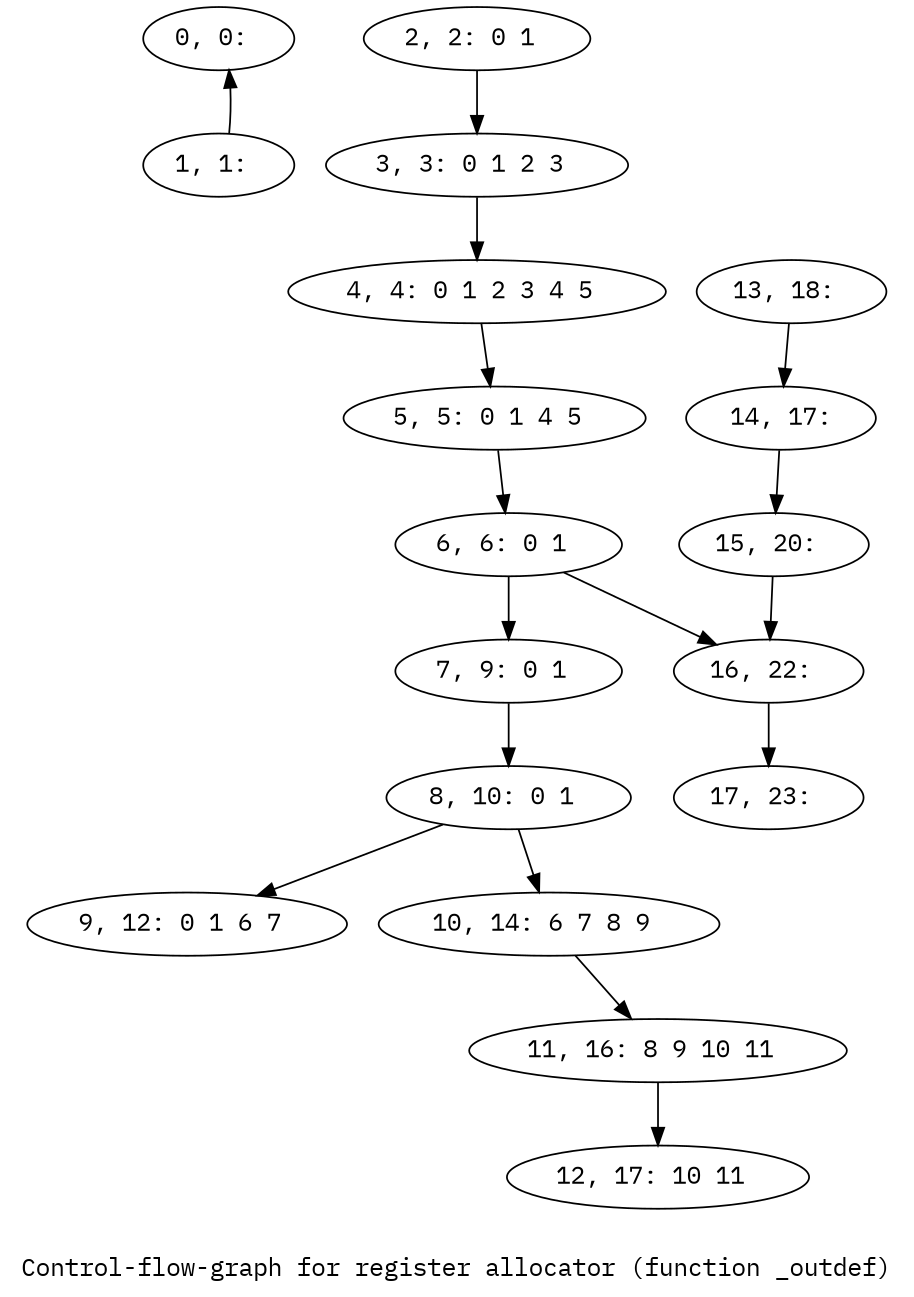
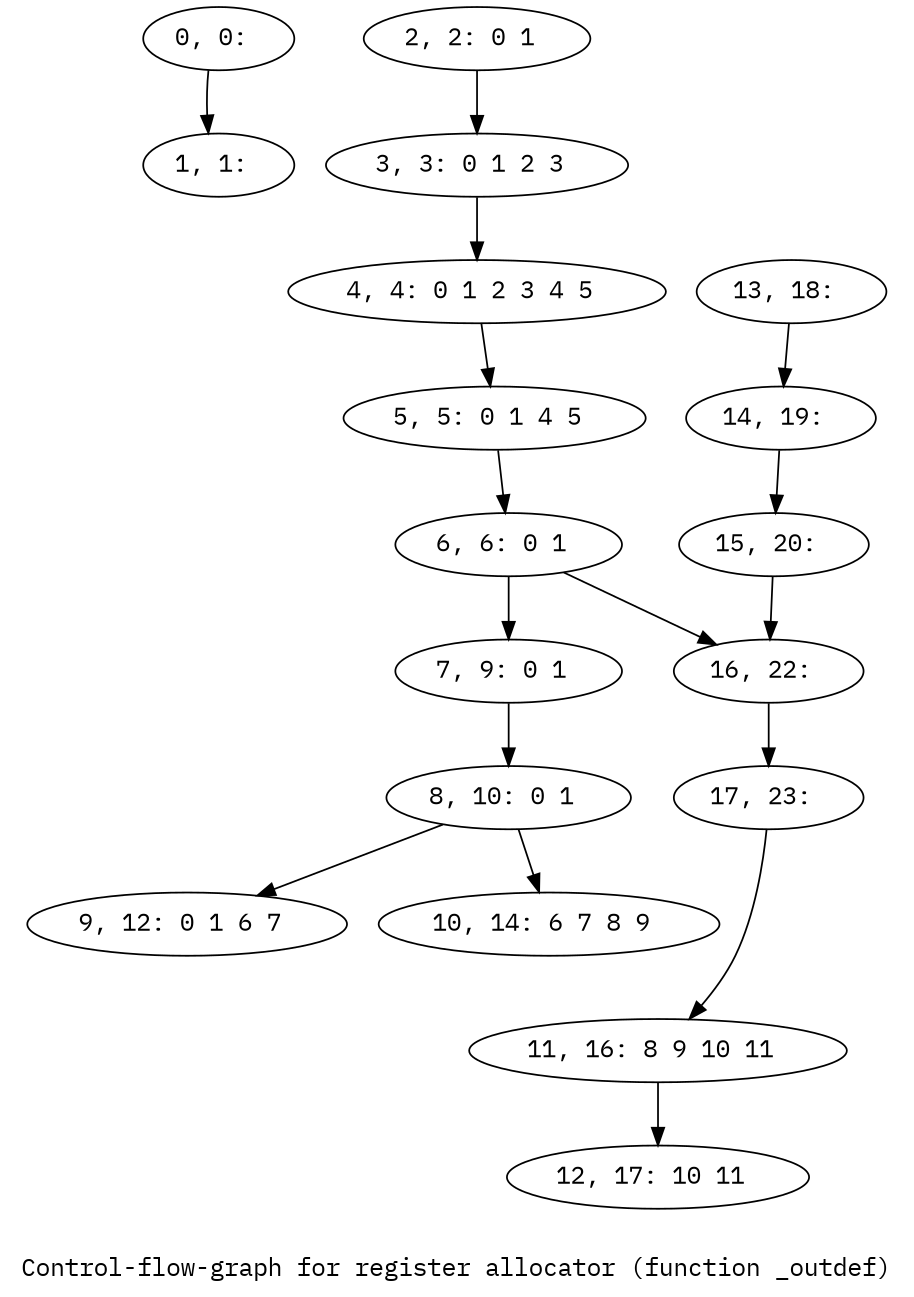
(231, 110) -> (207, 93)
(781, 418) -> (781, 418)
(597, 980) -> (748, 923)
